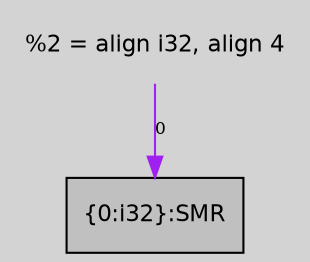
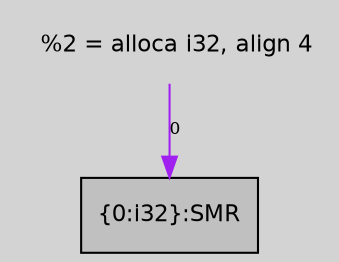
(155, 46) -> (170, 46)
